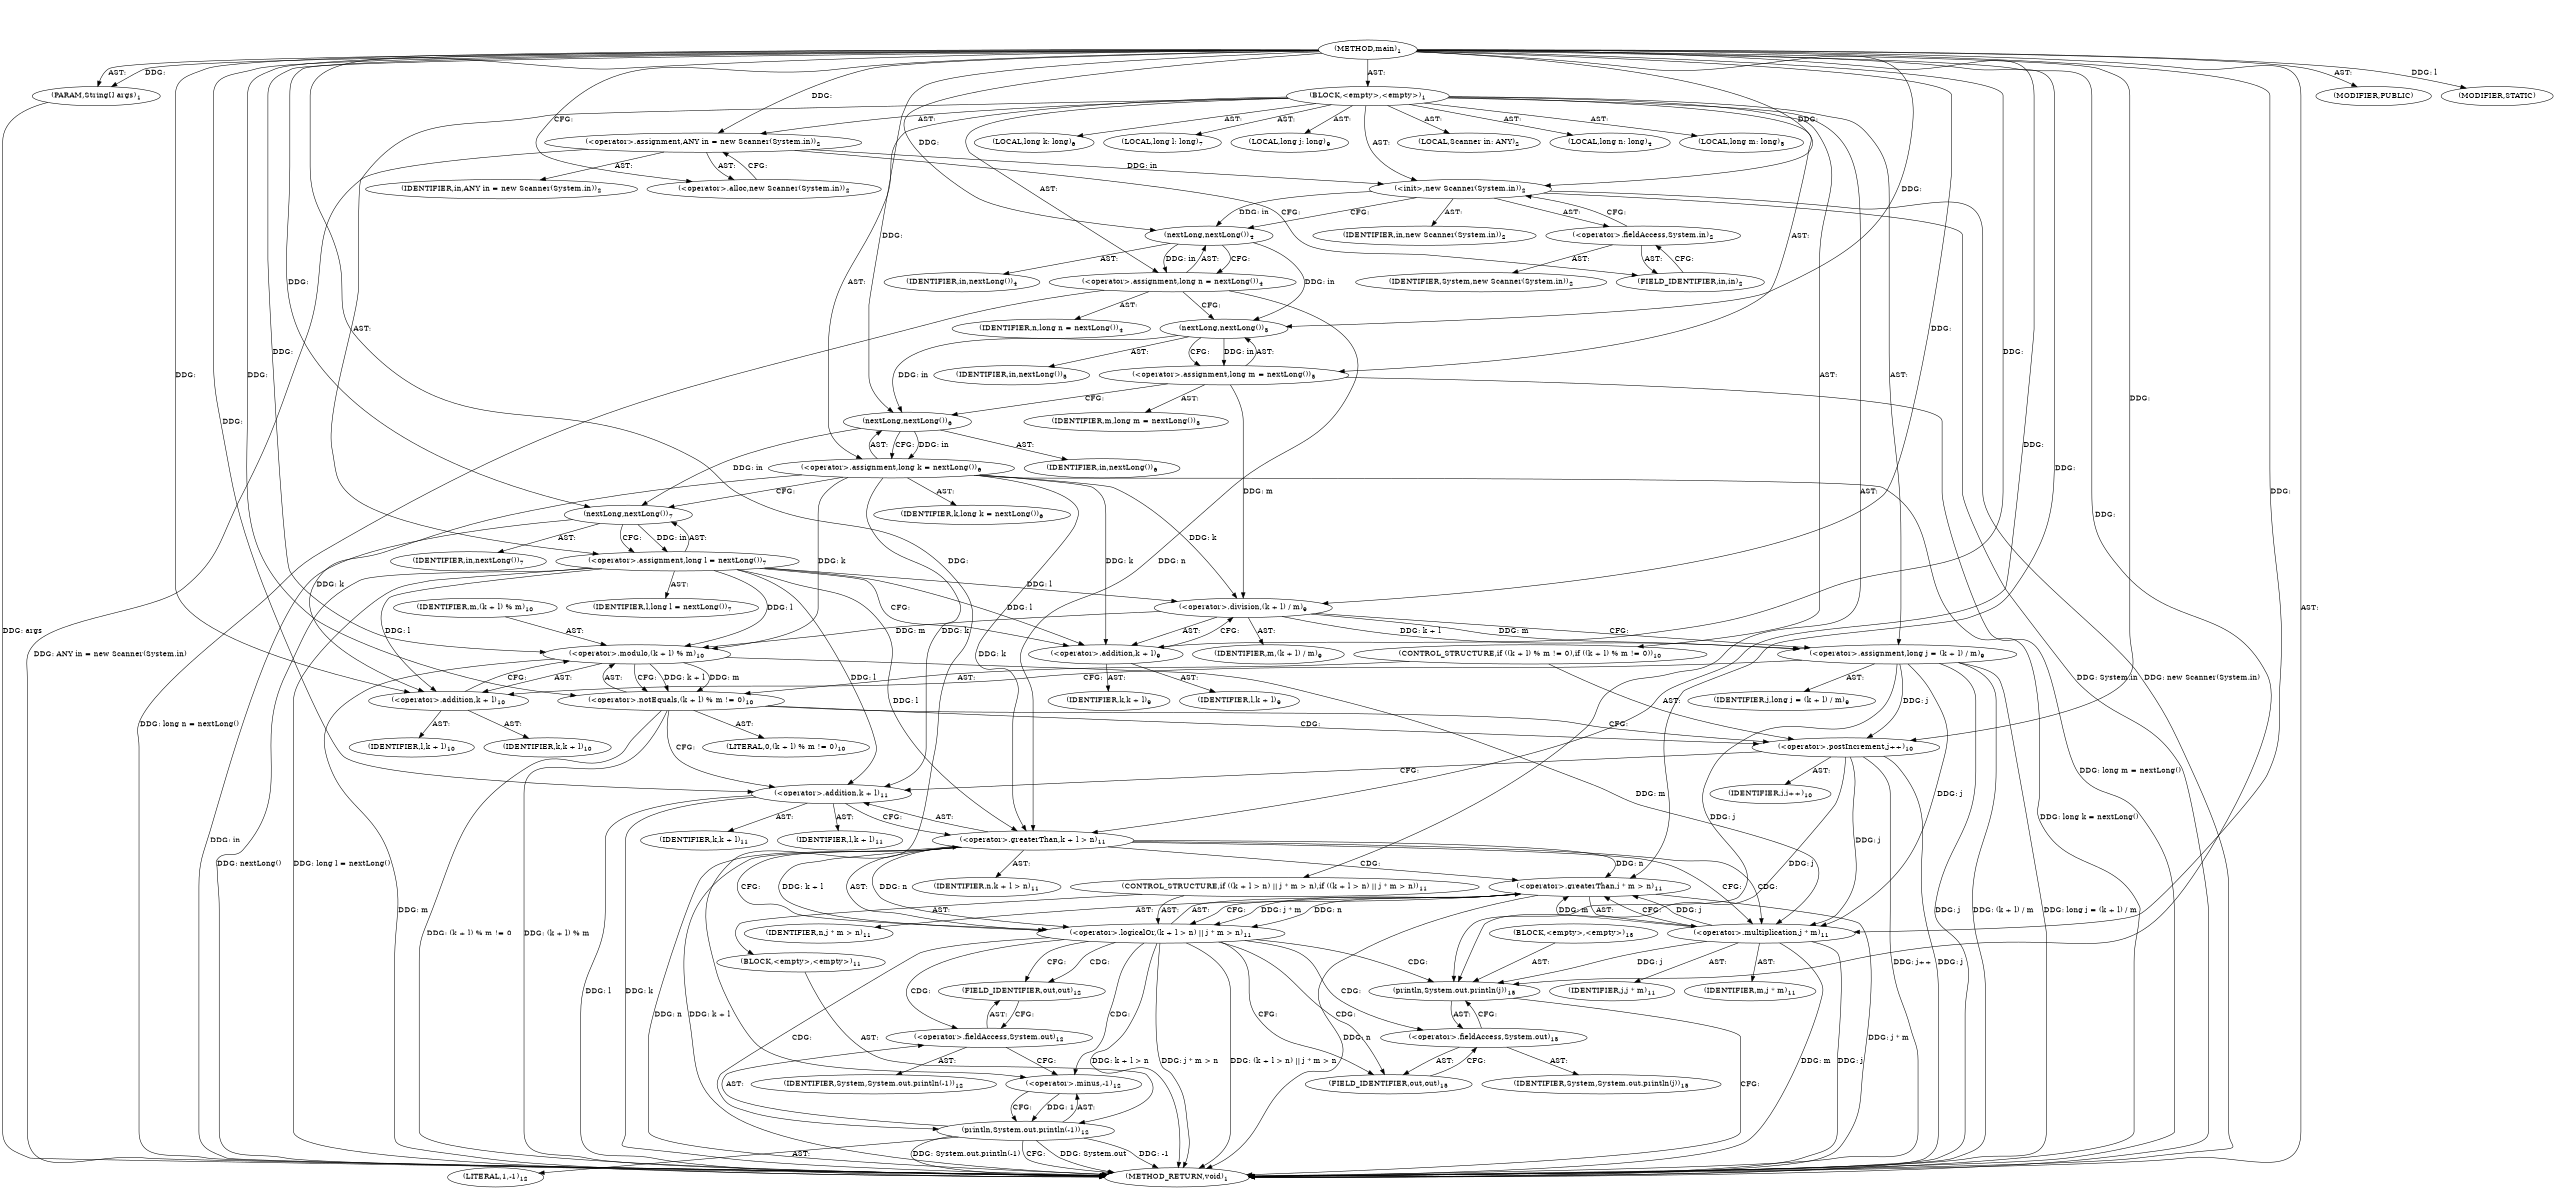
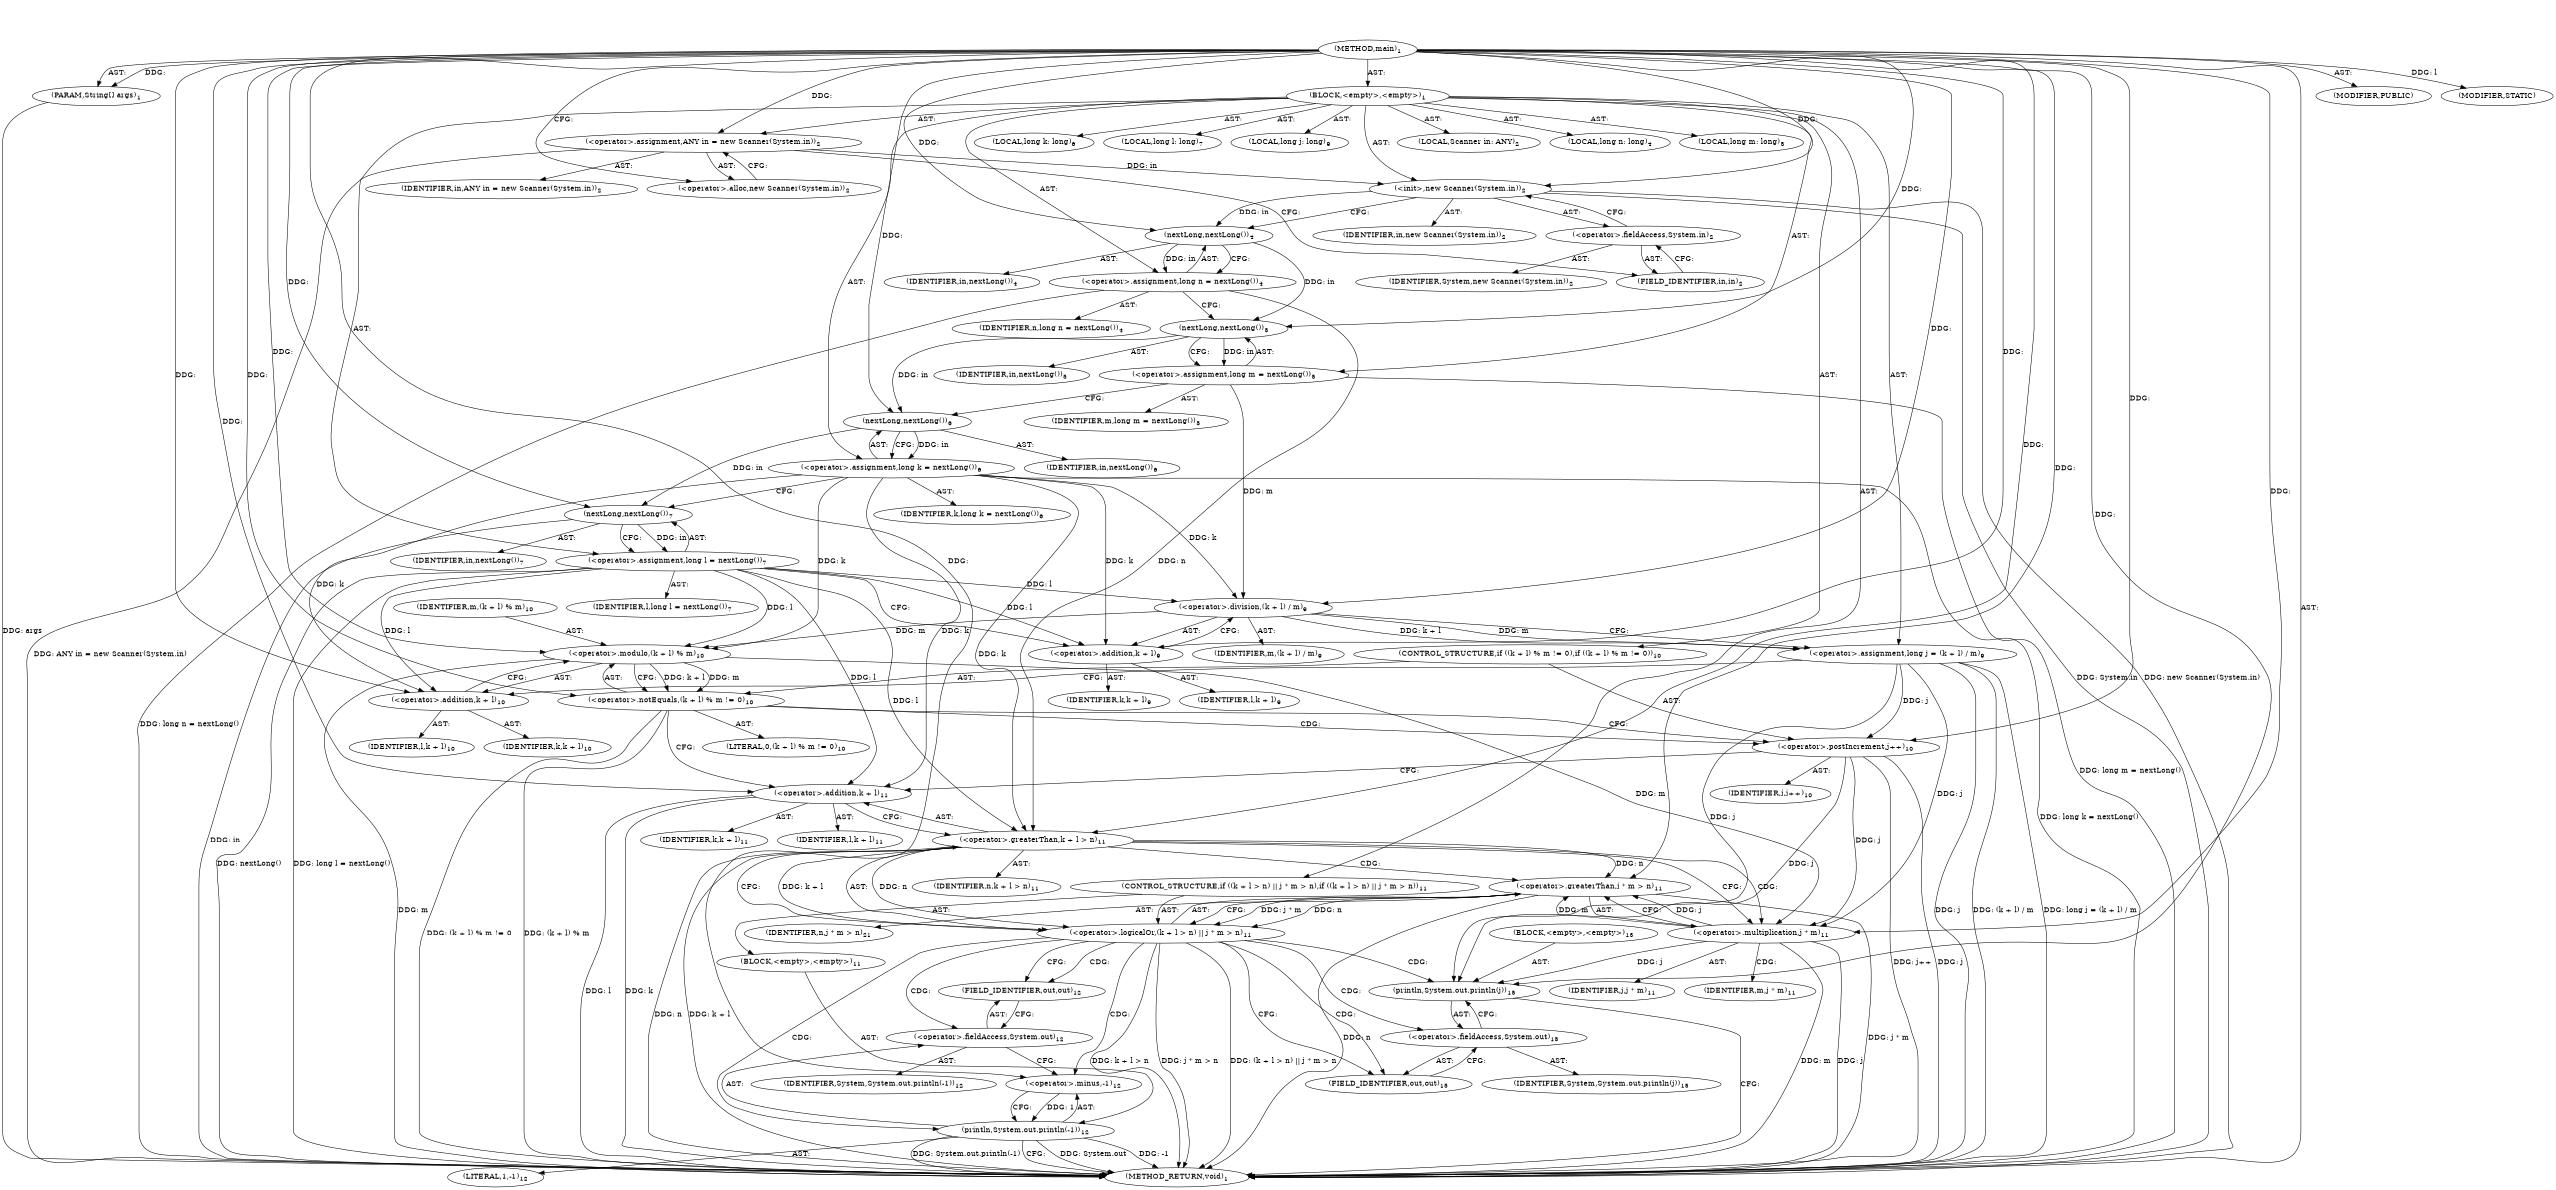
(1782, 701) -> none
(867, 933) -> (867, 933)
(1768, 962) -> (1768, 962)
